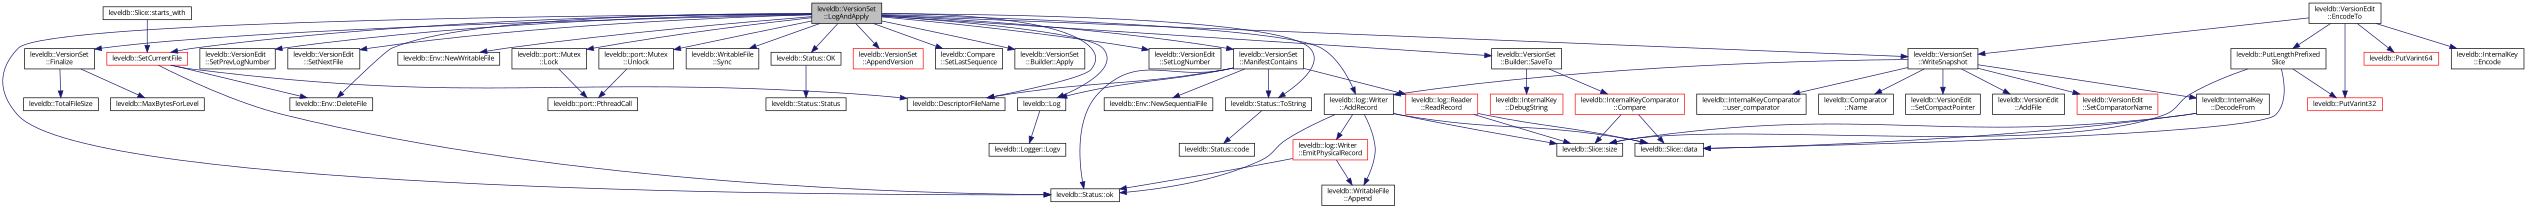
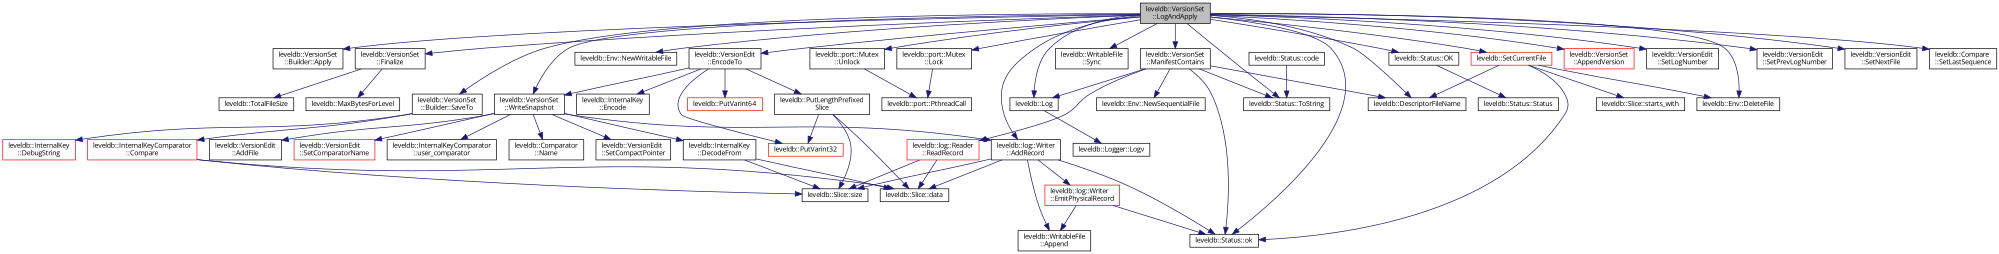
none -> (954, 33)
(147, 35) -> (1573, 80)
(1245, 125) -> (1287, 76)
